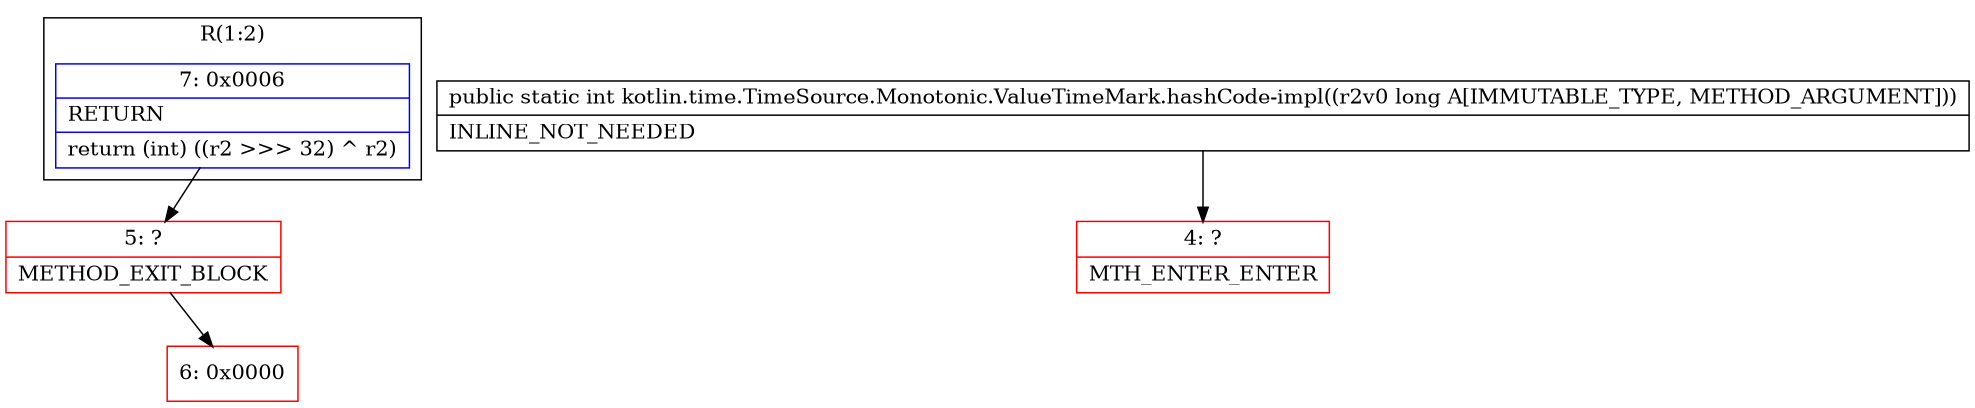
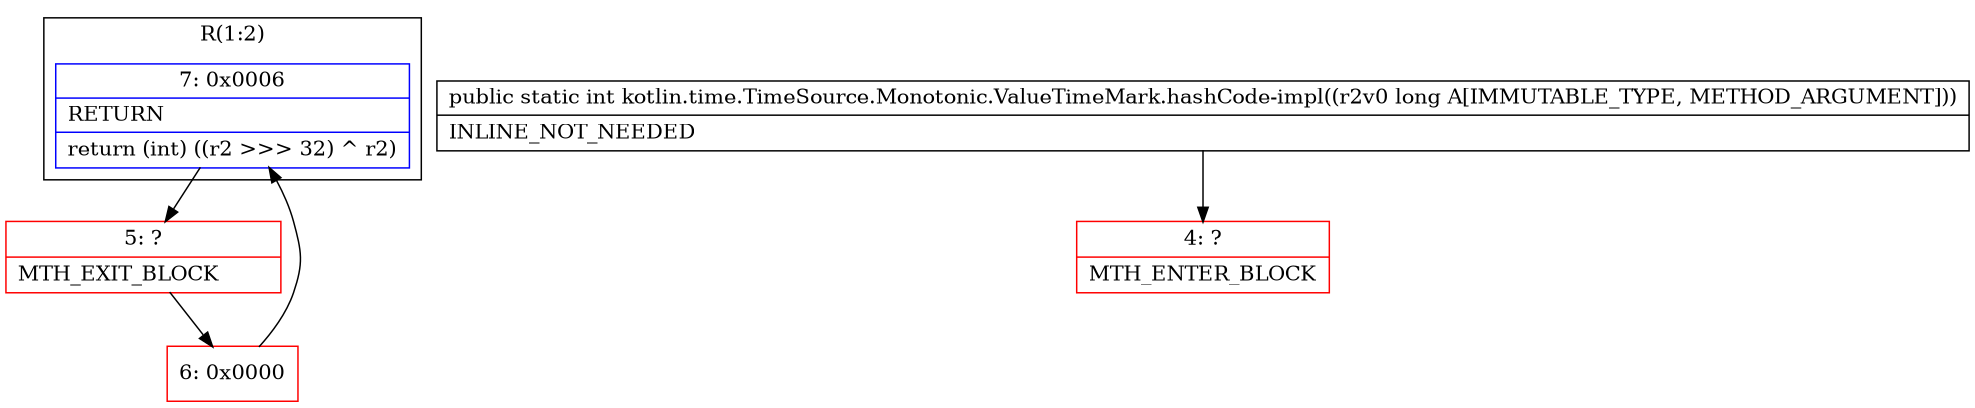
none -> (300, 267)
(143, 274) -> (119, 274)
(1203, 274) -> (1203, 274)
